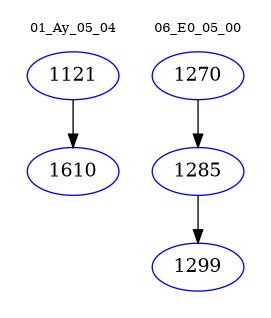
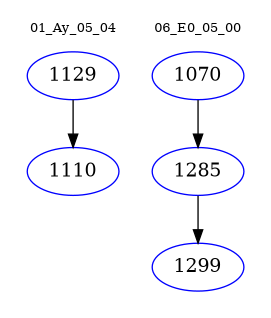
(73, 76) -> (73, 76)
(198, 76) -> (198, 76)
(73, 171) -> (73, 171)
